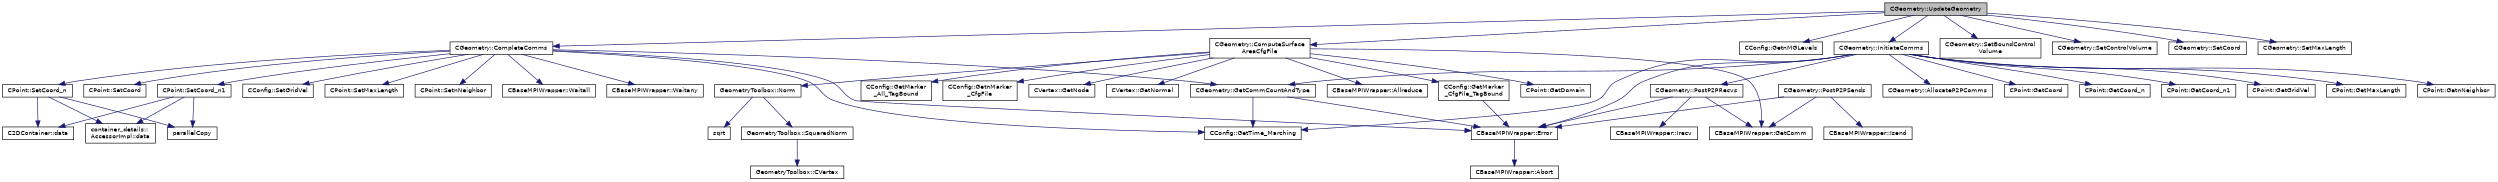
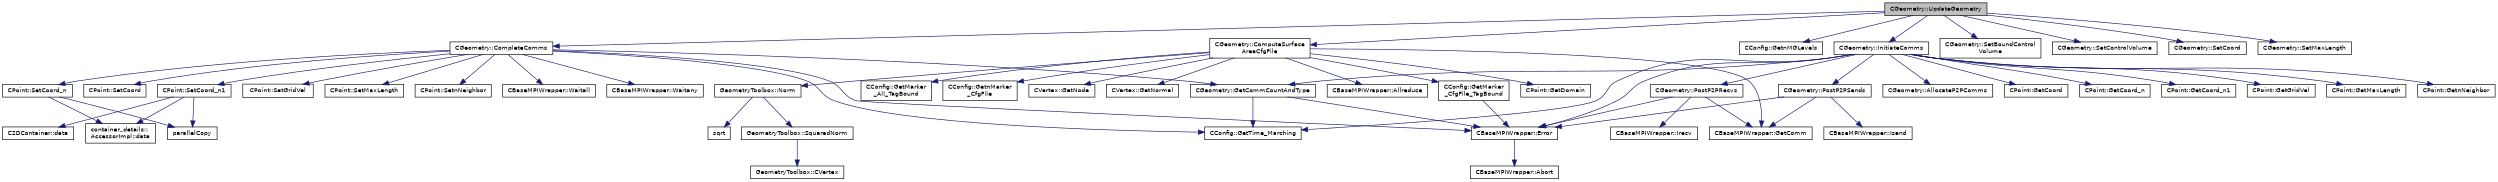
none -> (1856, 68)
(278, 91) -> (278, 91)
(38, 109) -> none
